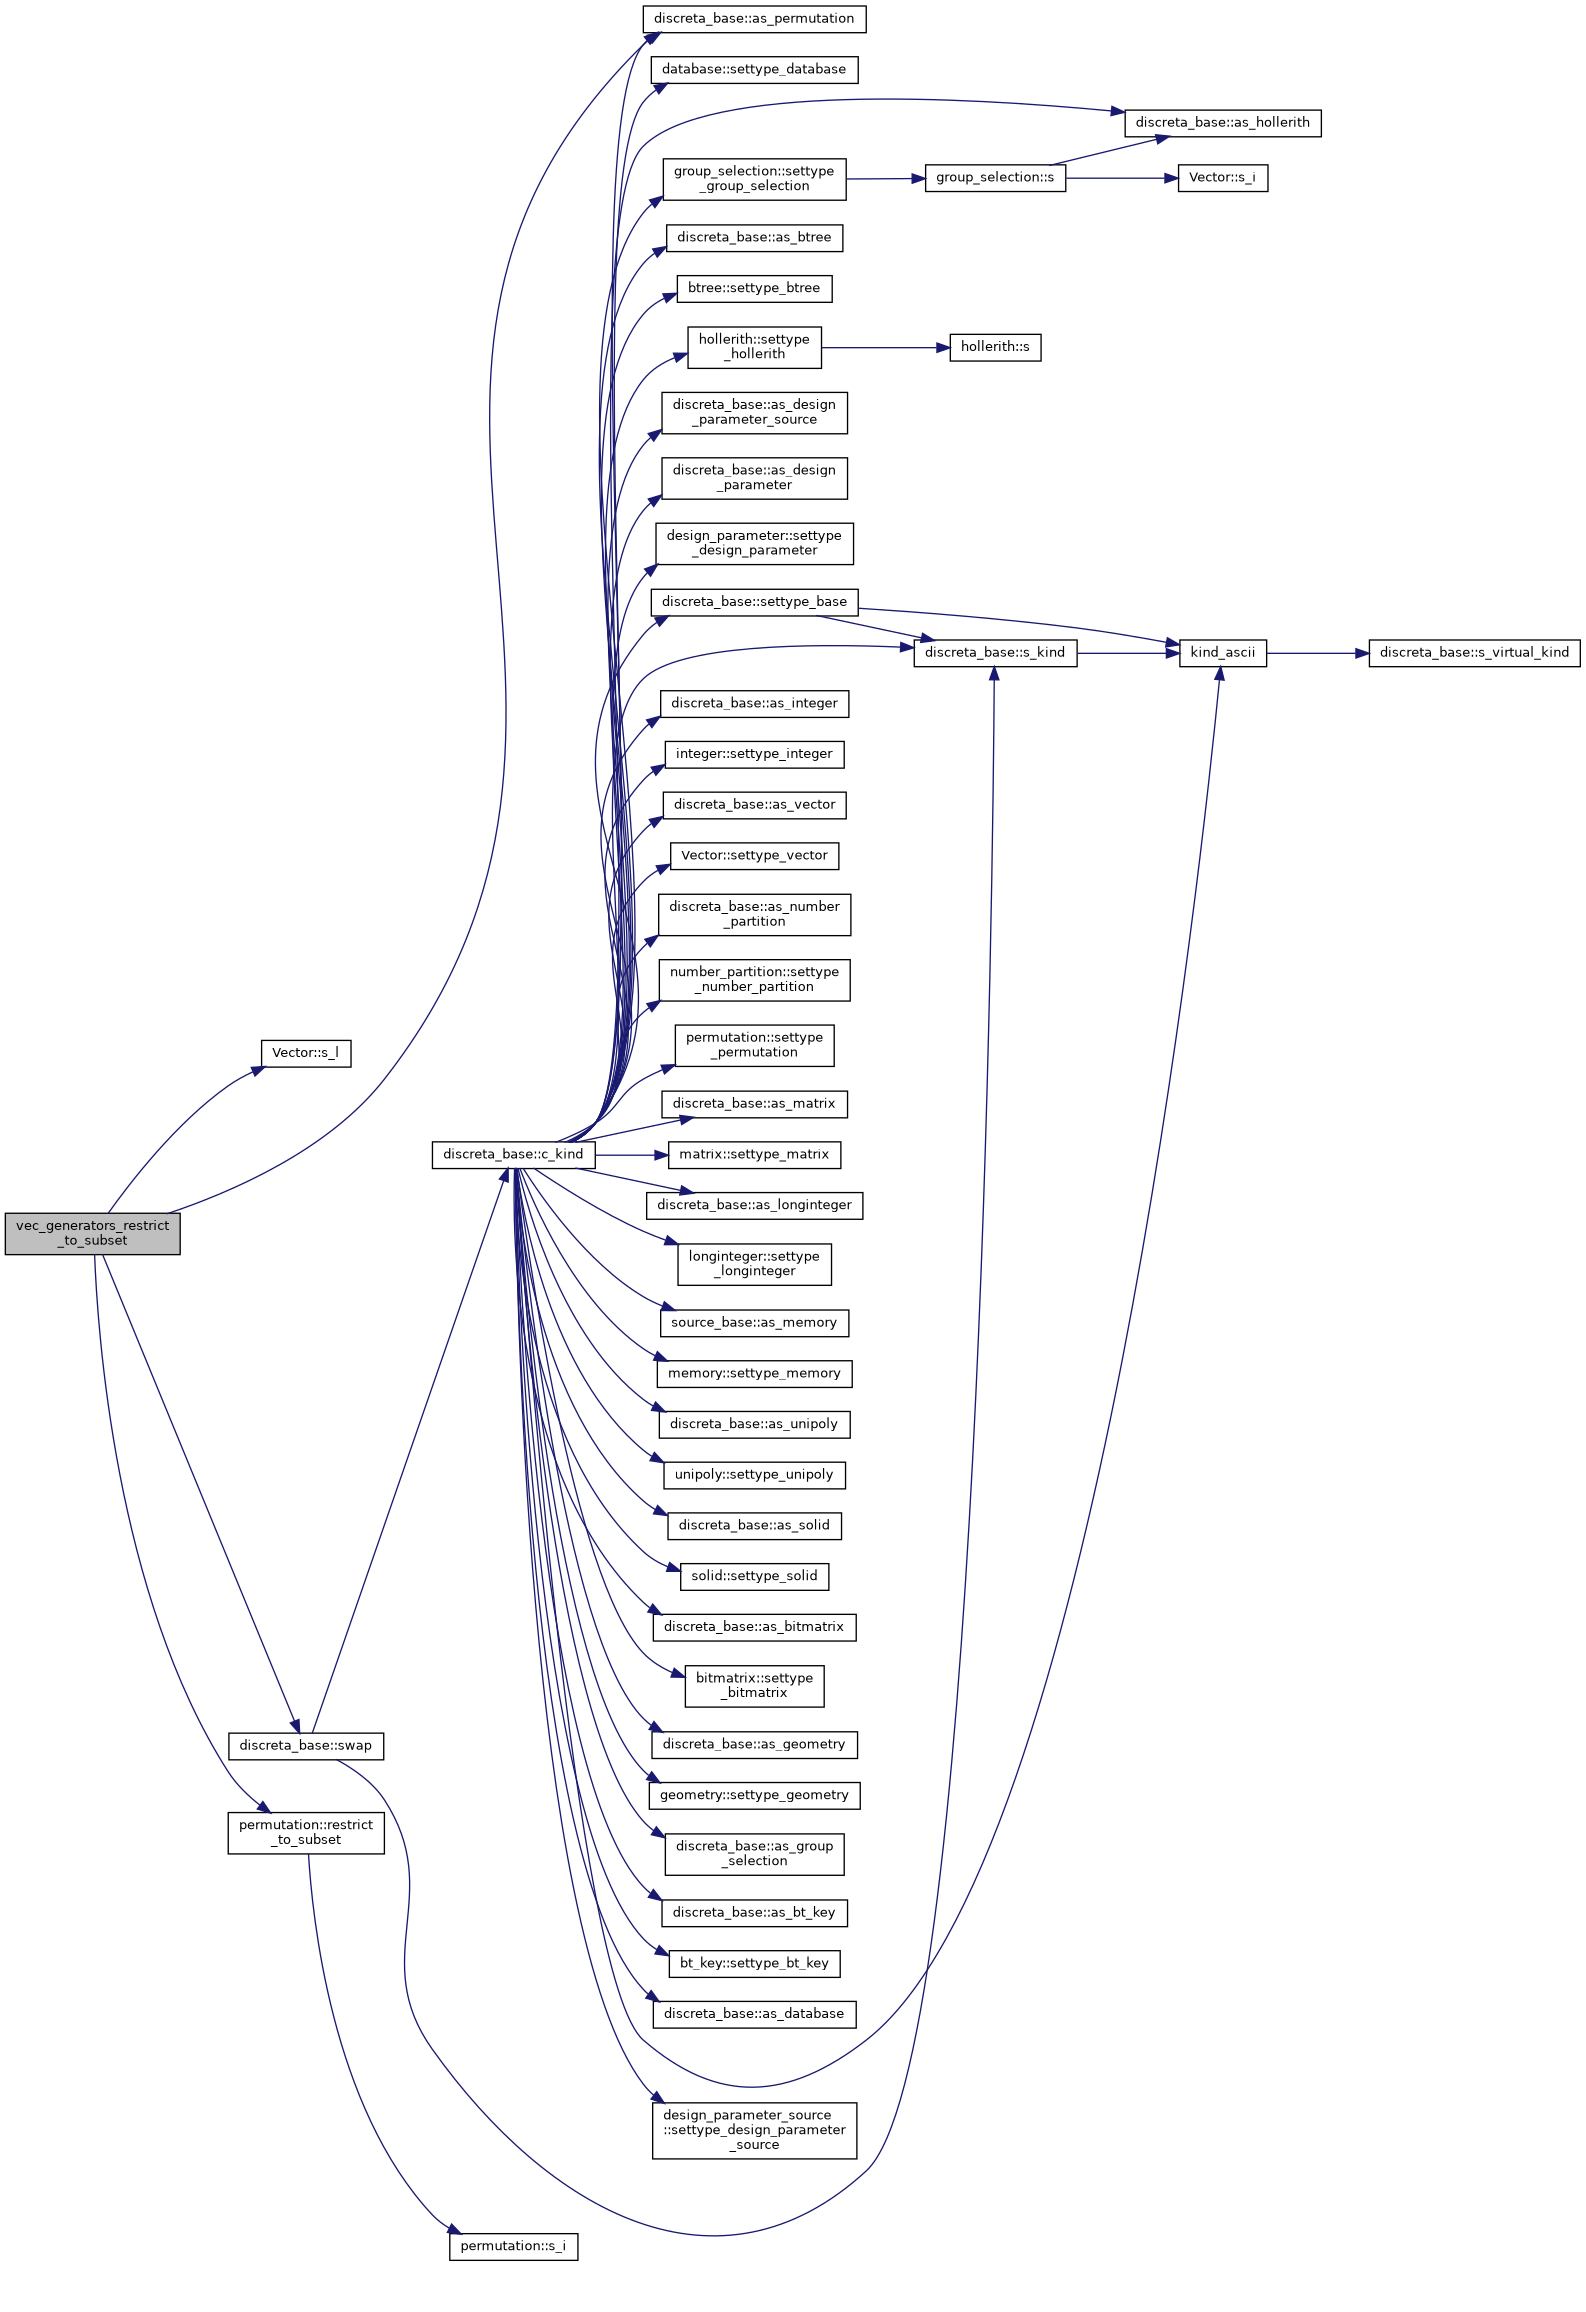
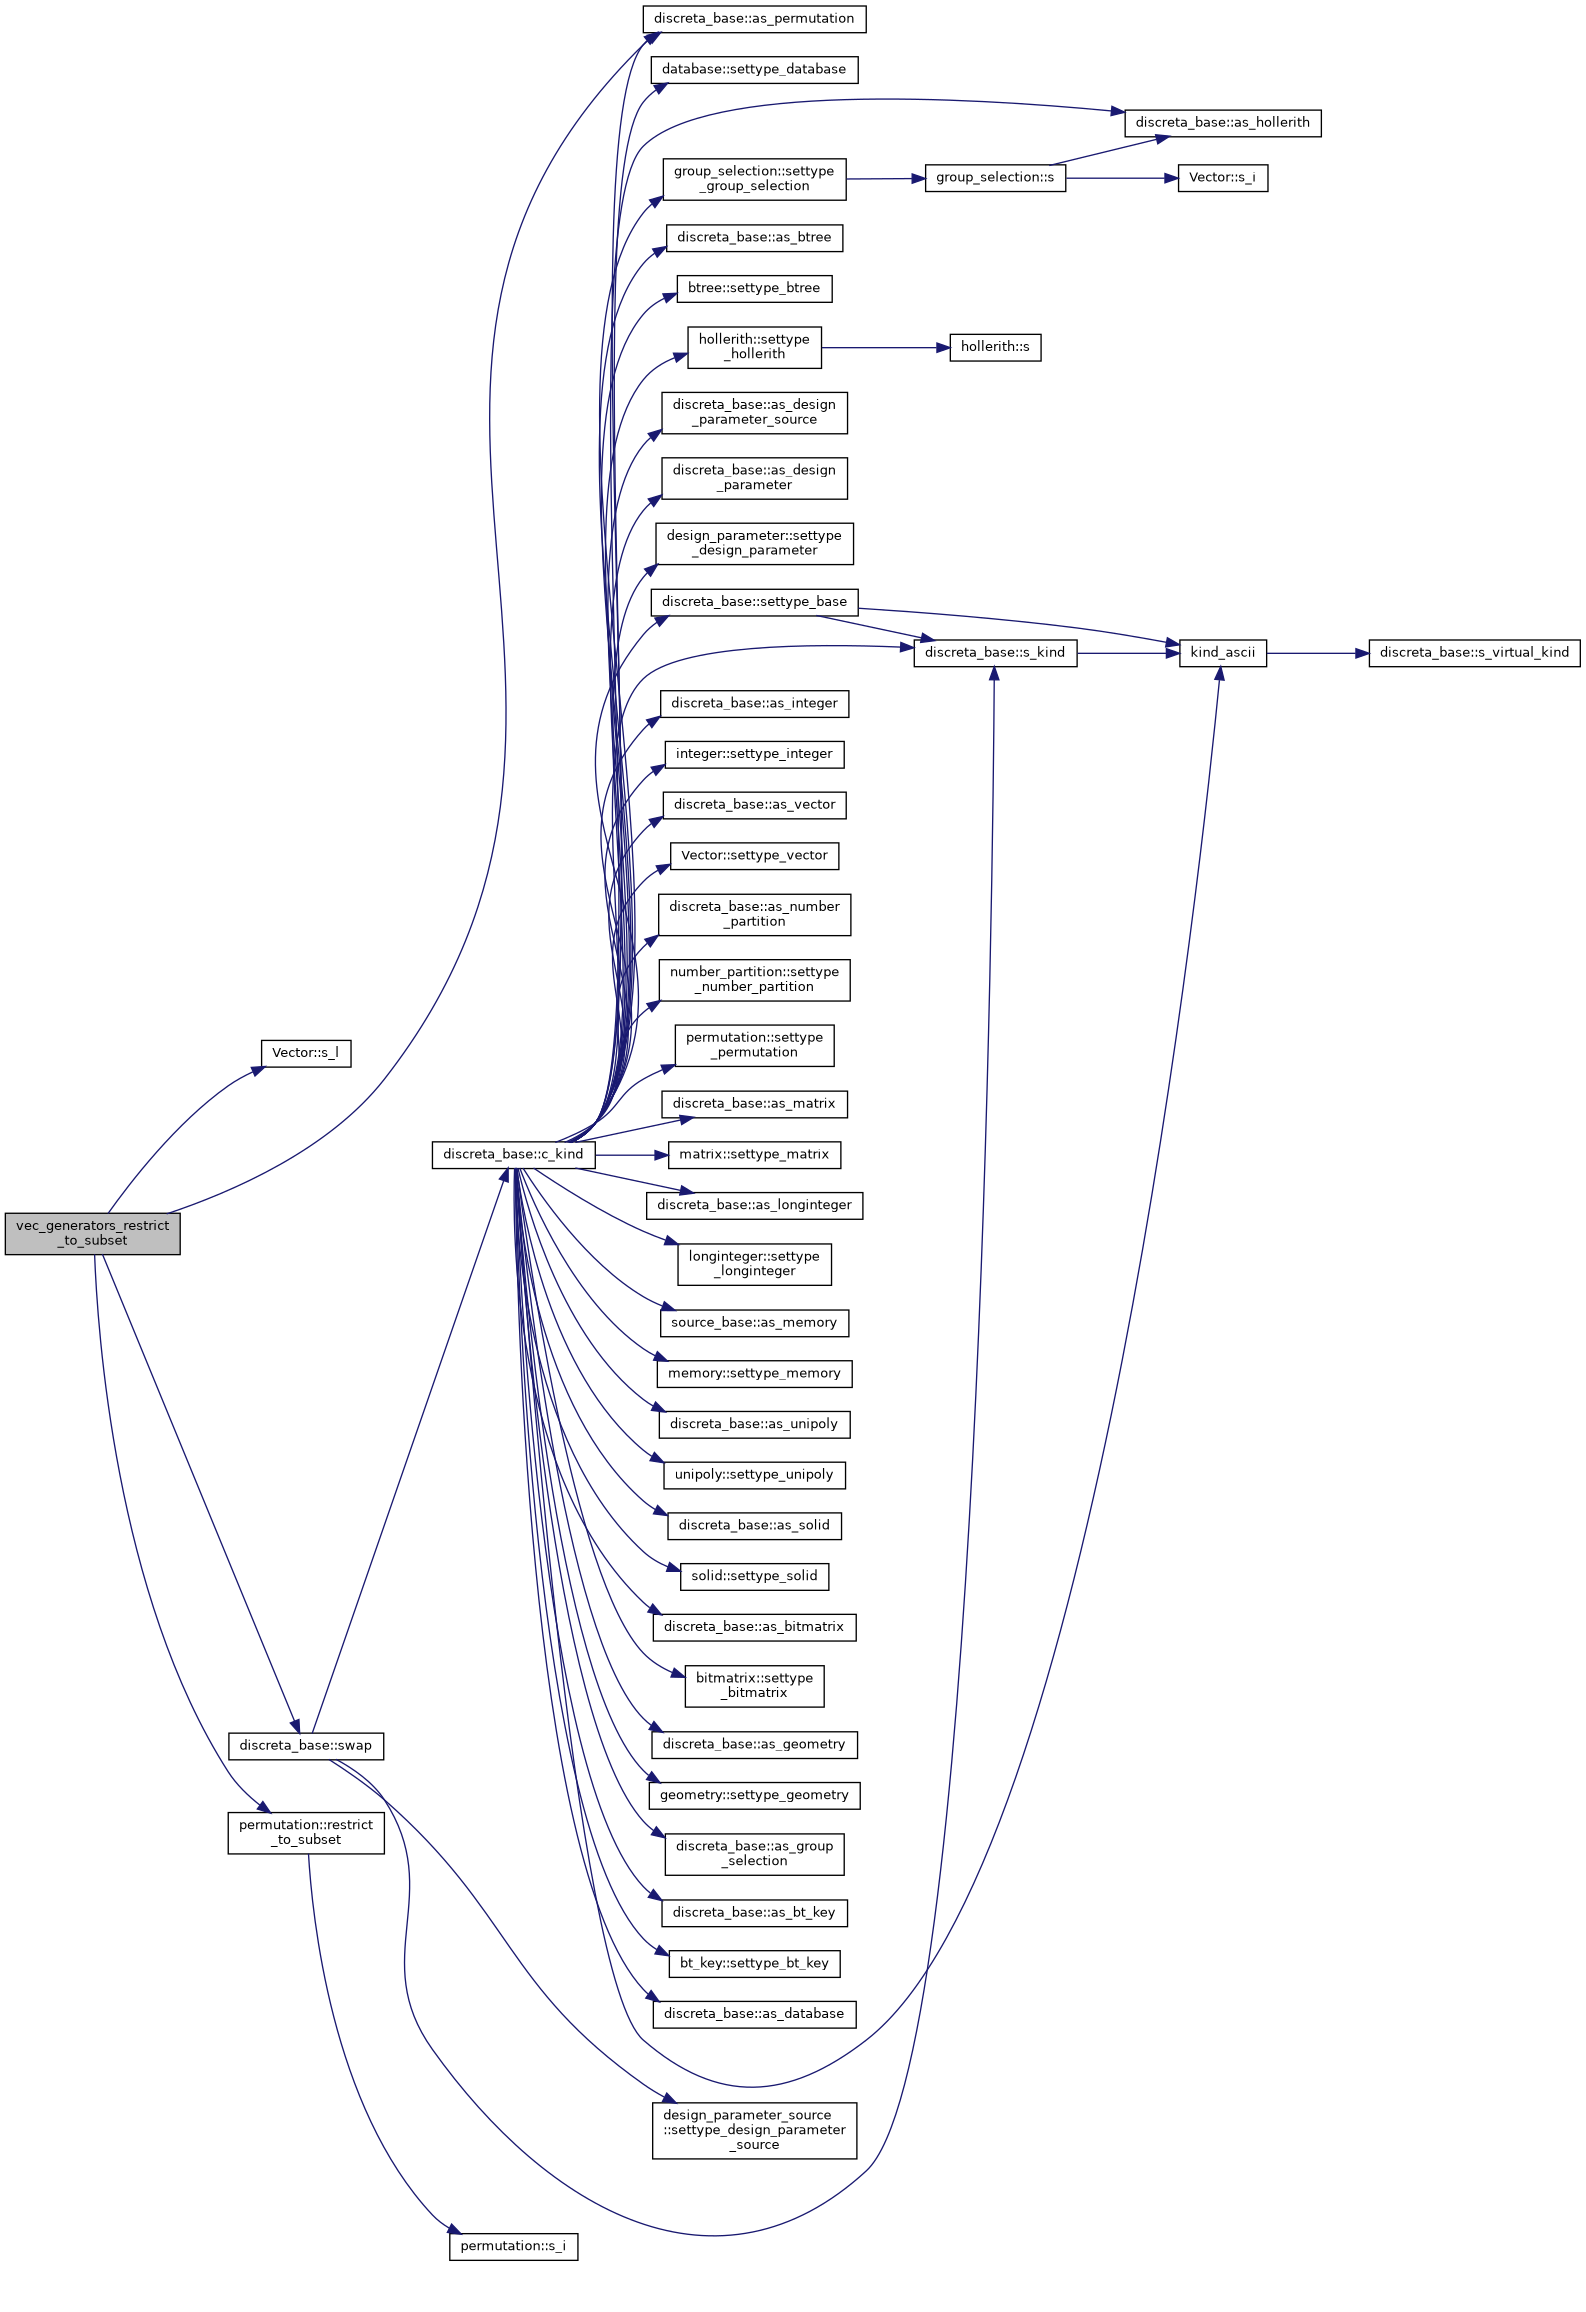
(550, 1735) -> (497, 1928)
